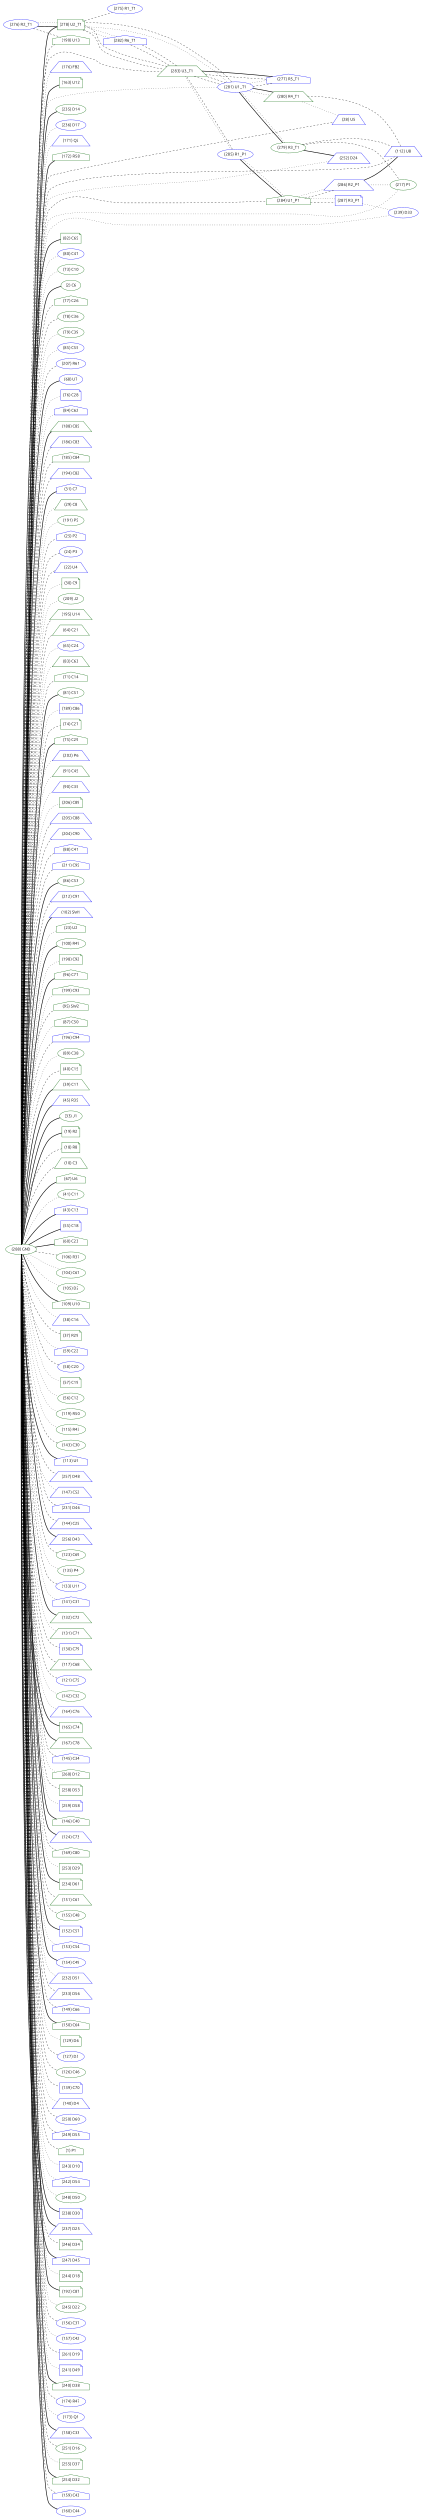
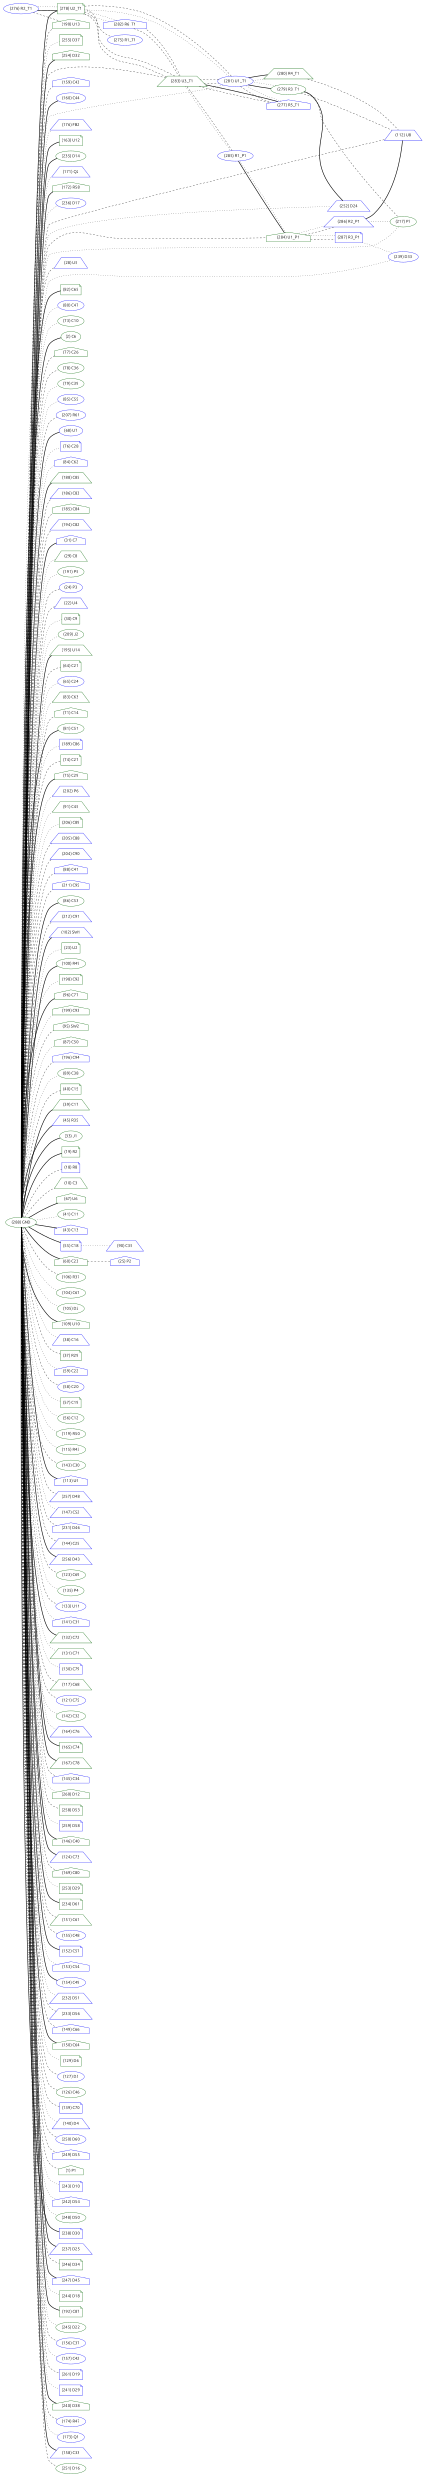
(320, 109) -> none
(71, 630) -> (71, 666)
(27, 889) -> (99, 1262)
(71, 928) -> (71, 948)
(28, 931) -> (29, 935)
(24, 1016) -> (96, 1246)
(71, 1147) -> (71, 1167)
(26, 1455) -> (25, 1452)
(71, 1916) -> (71, 1936)
(71, 2370) -> (71, 2390)
